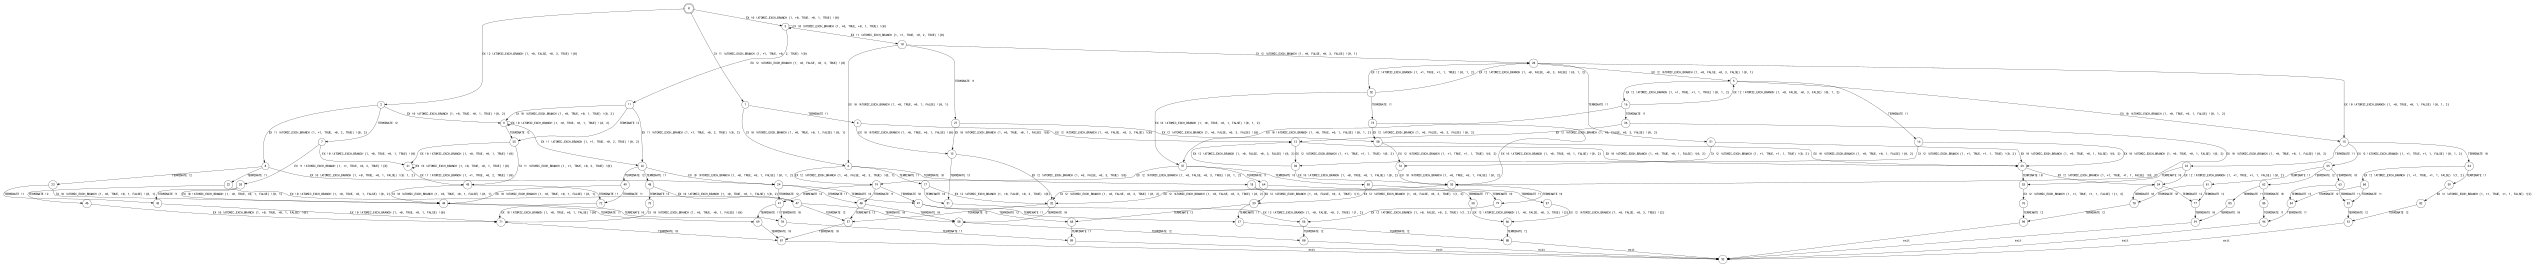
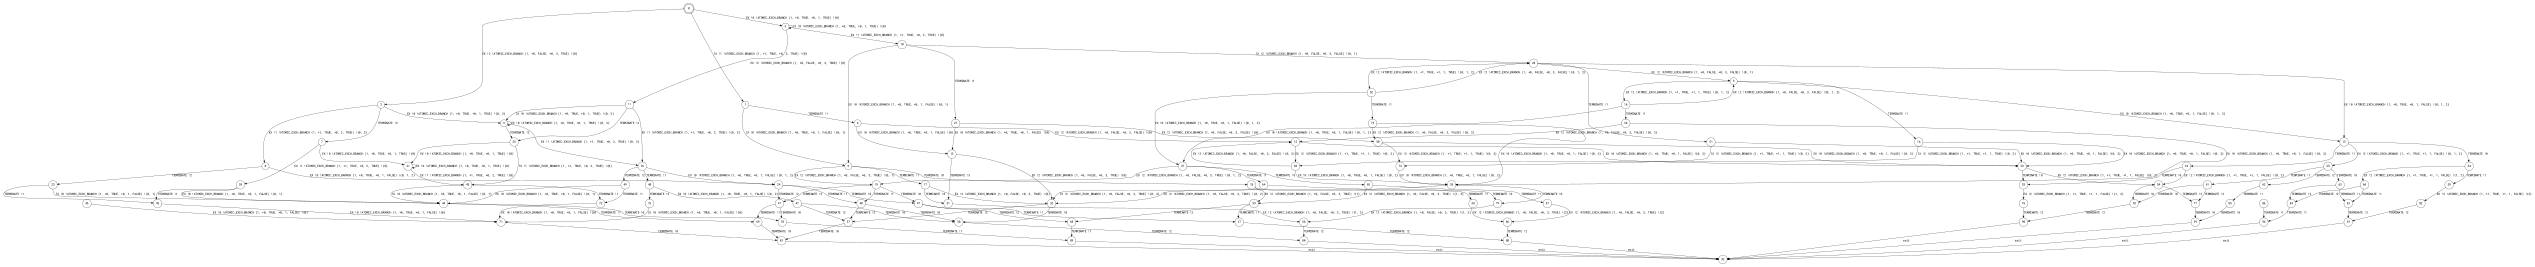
(228, 185) -> none
(2264, 193) -> none
